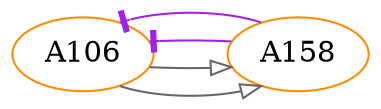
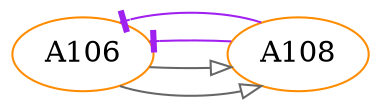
(298, 54) -> (298, 54)
